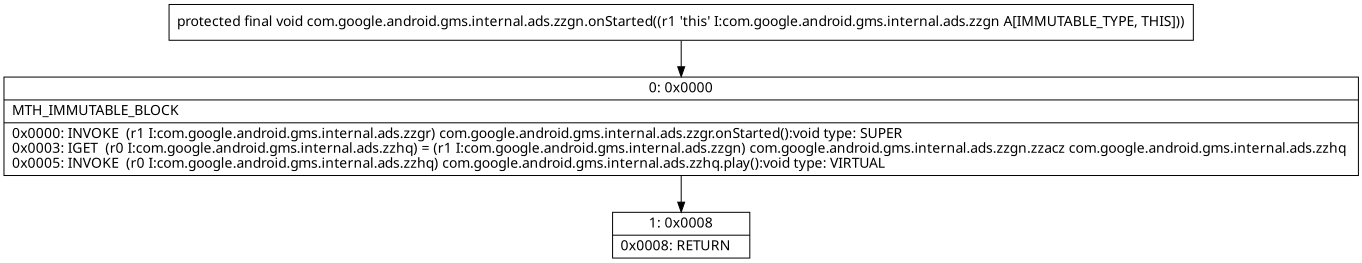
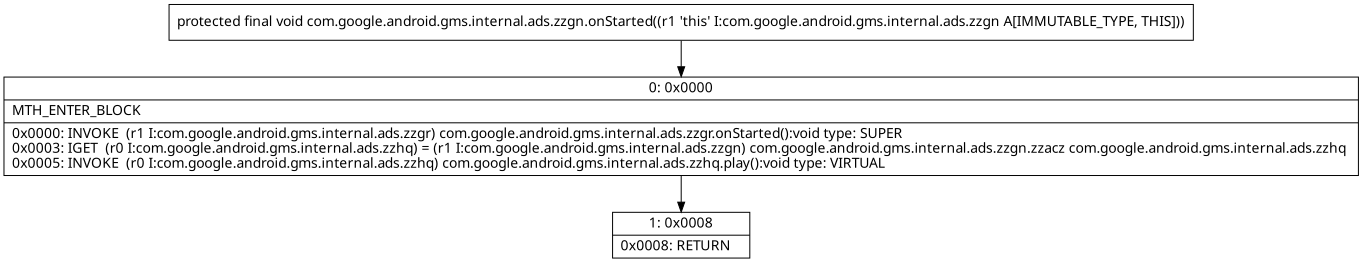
(96, 111) -> (77, 111)
